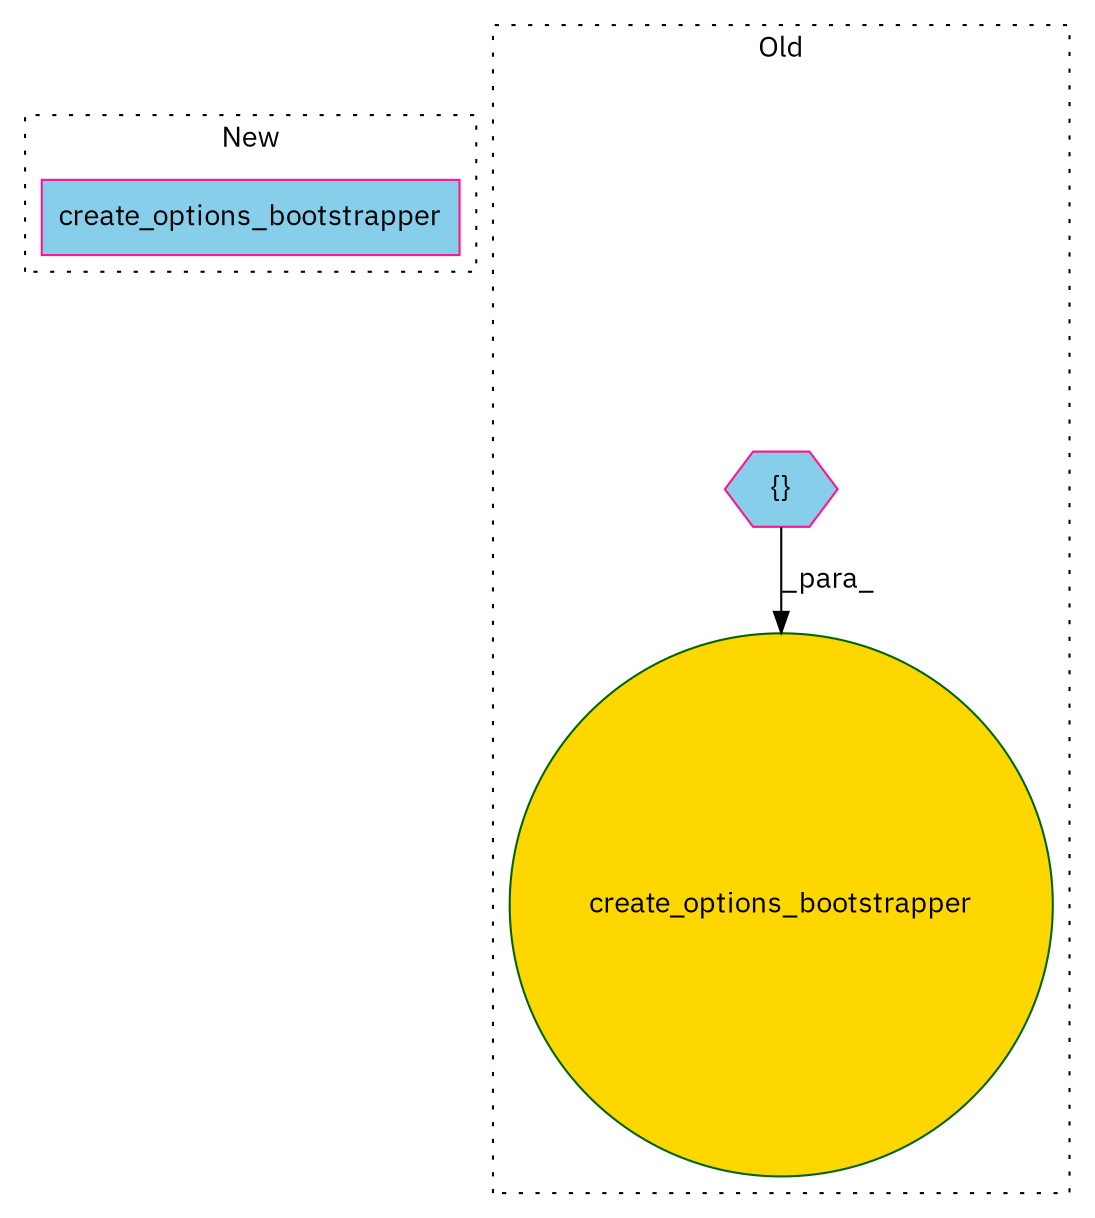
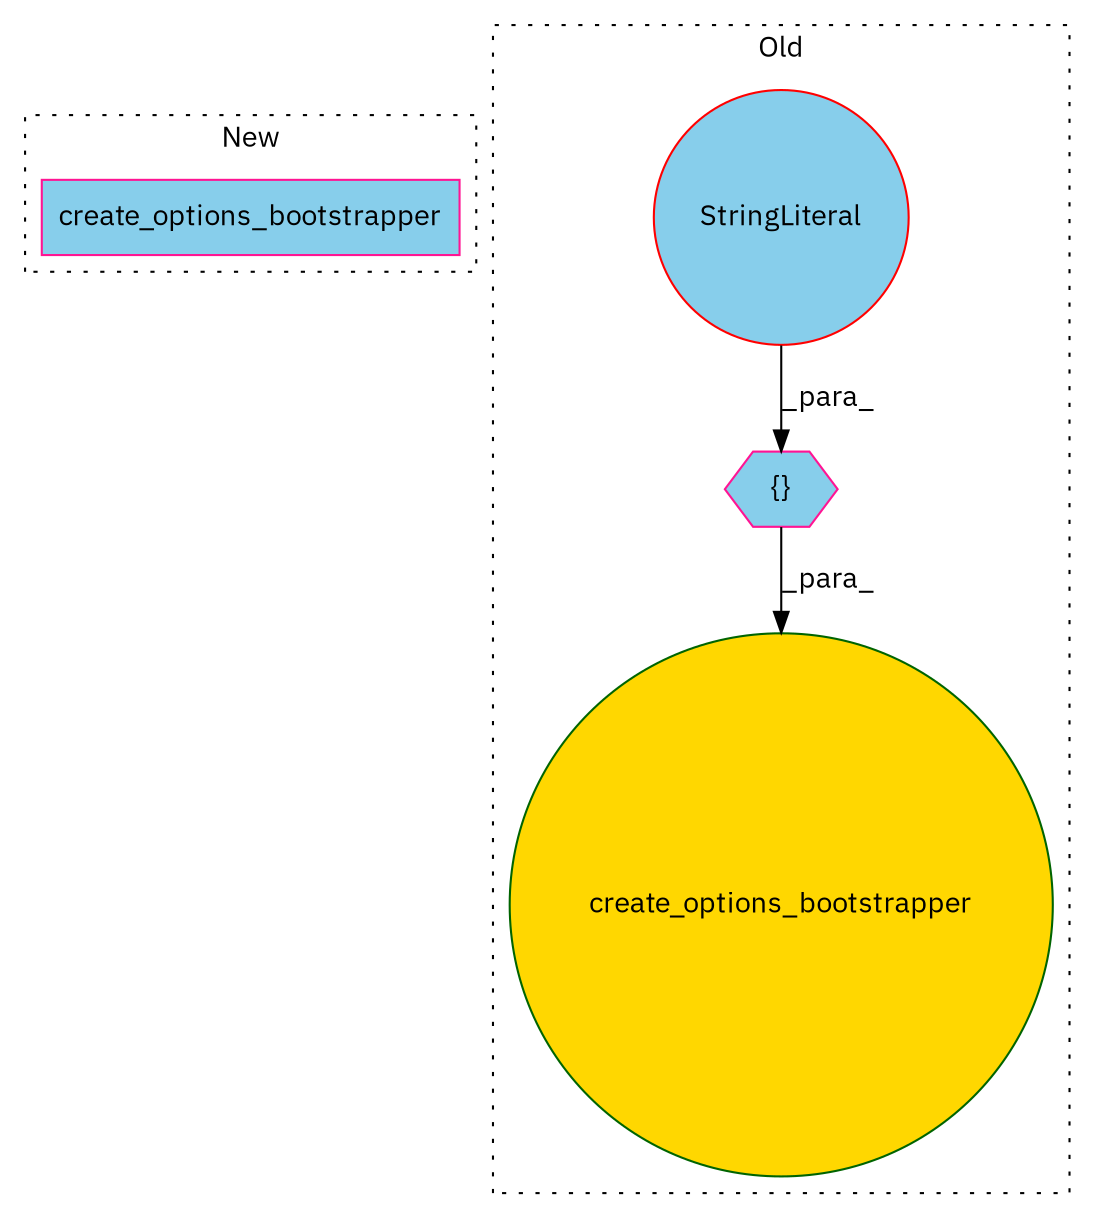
none -> (781, 217)
